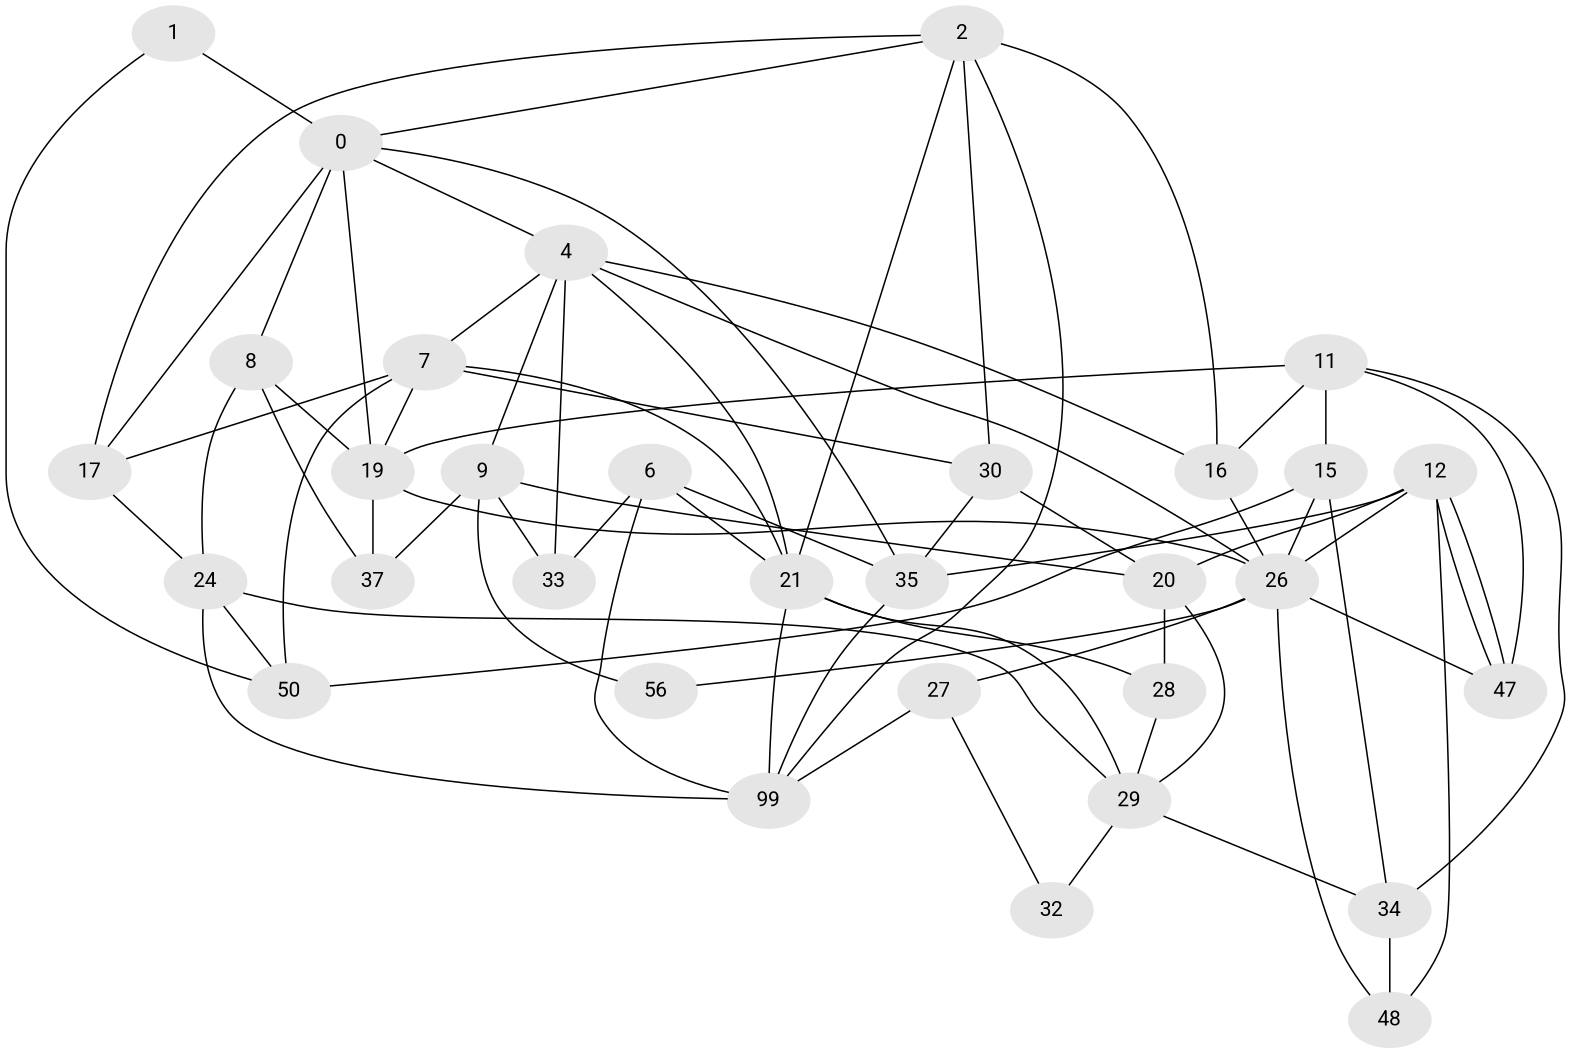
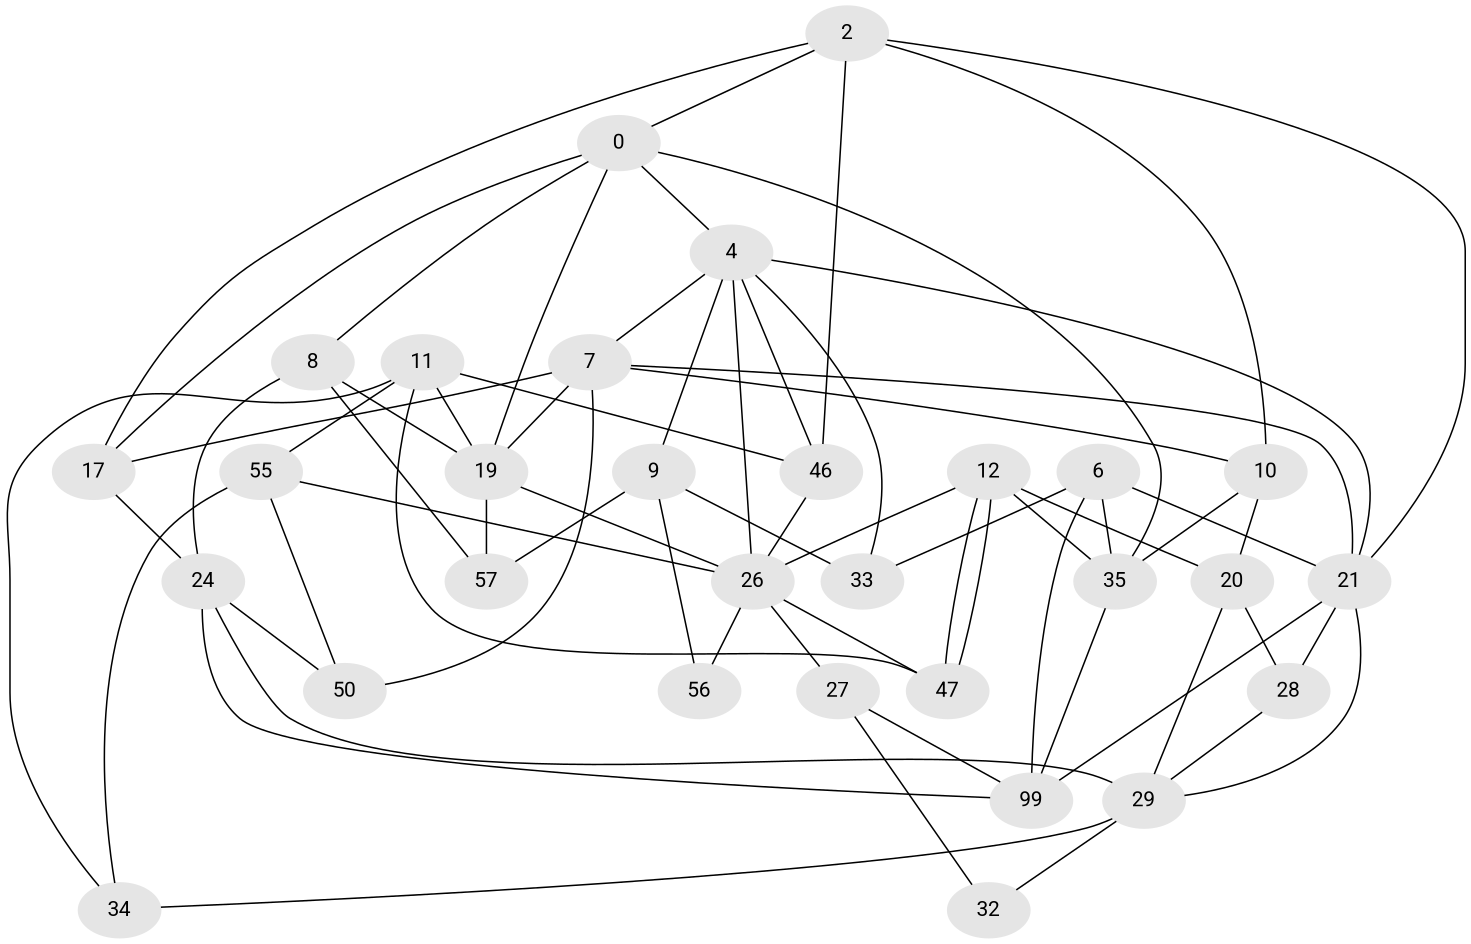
(174, 33) -> none
(1054, 464) -> none
(991, 472) -> (1266, 472)
(1216, 472) -> (821, 472)
(1326, 472) -> (261, 472)
(852, 538) -> none
(373, 581) -> (486, 581)
(1390, 1020) -> none
